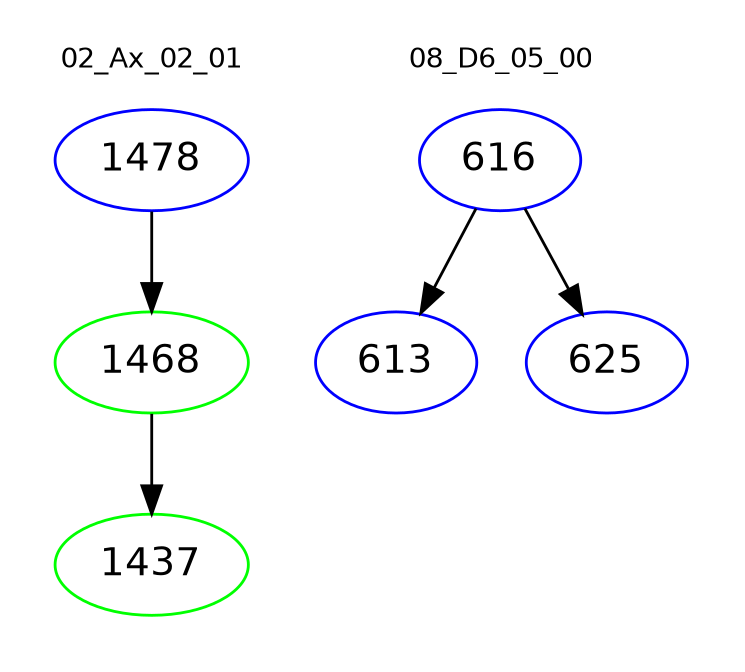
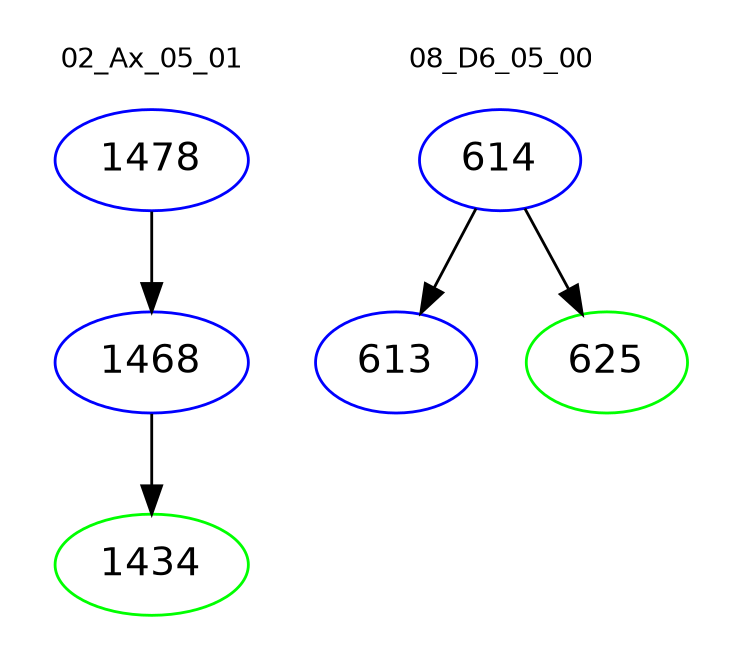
(152, 60) -> (152, 60)
(500, 160) -> (500, 160)
(152, 362) -> (152, 362)
(607, 362) -> (607, 362)
(152, 565) -> (152, 565)
